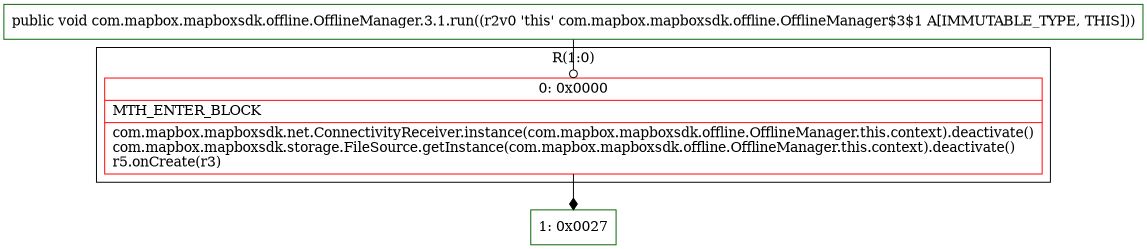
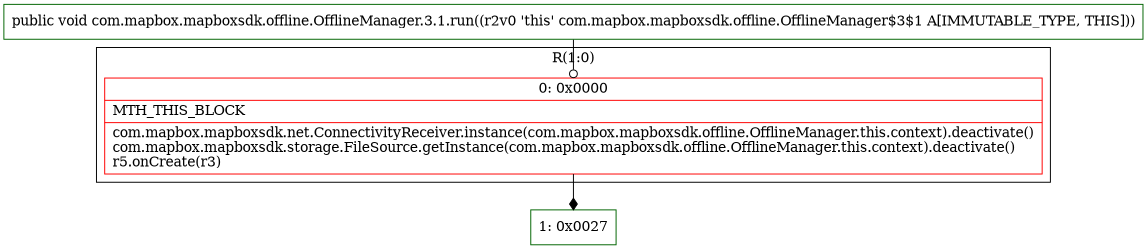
(187, 111) -> (179, 111)
